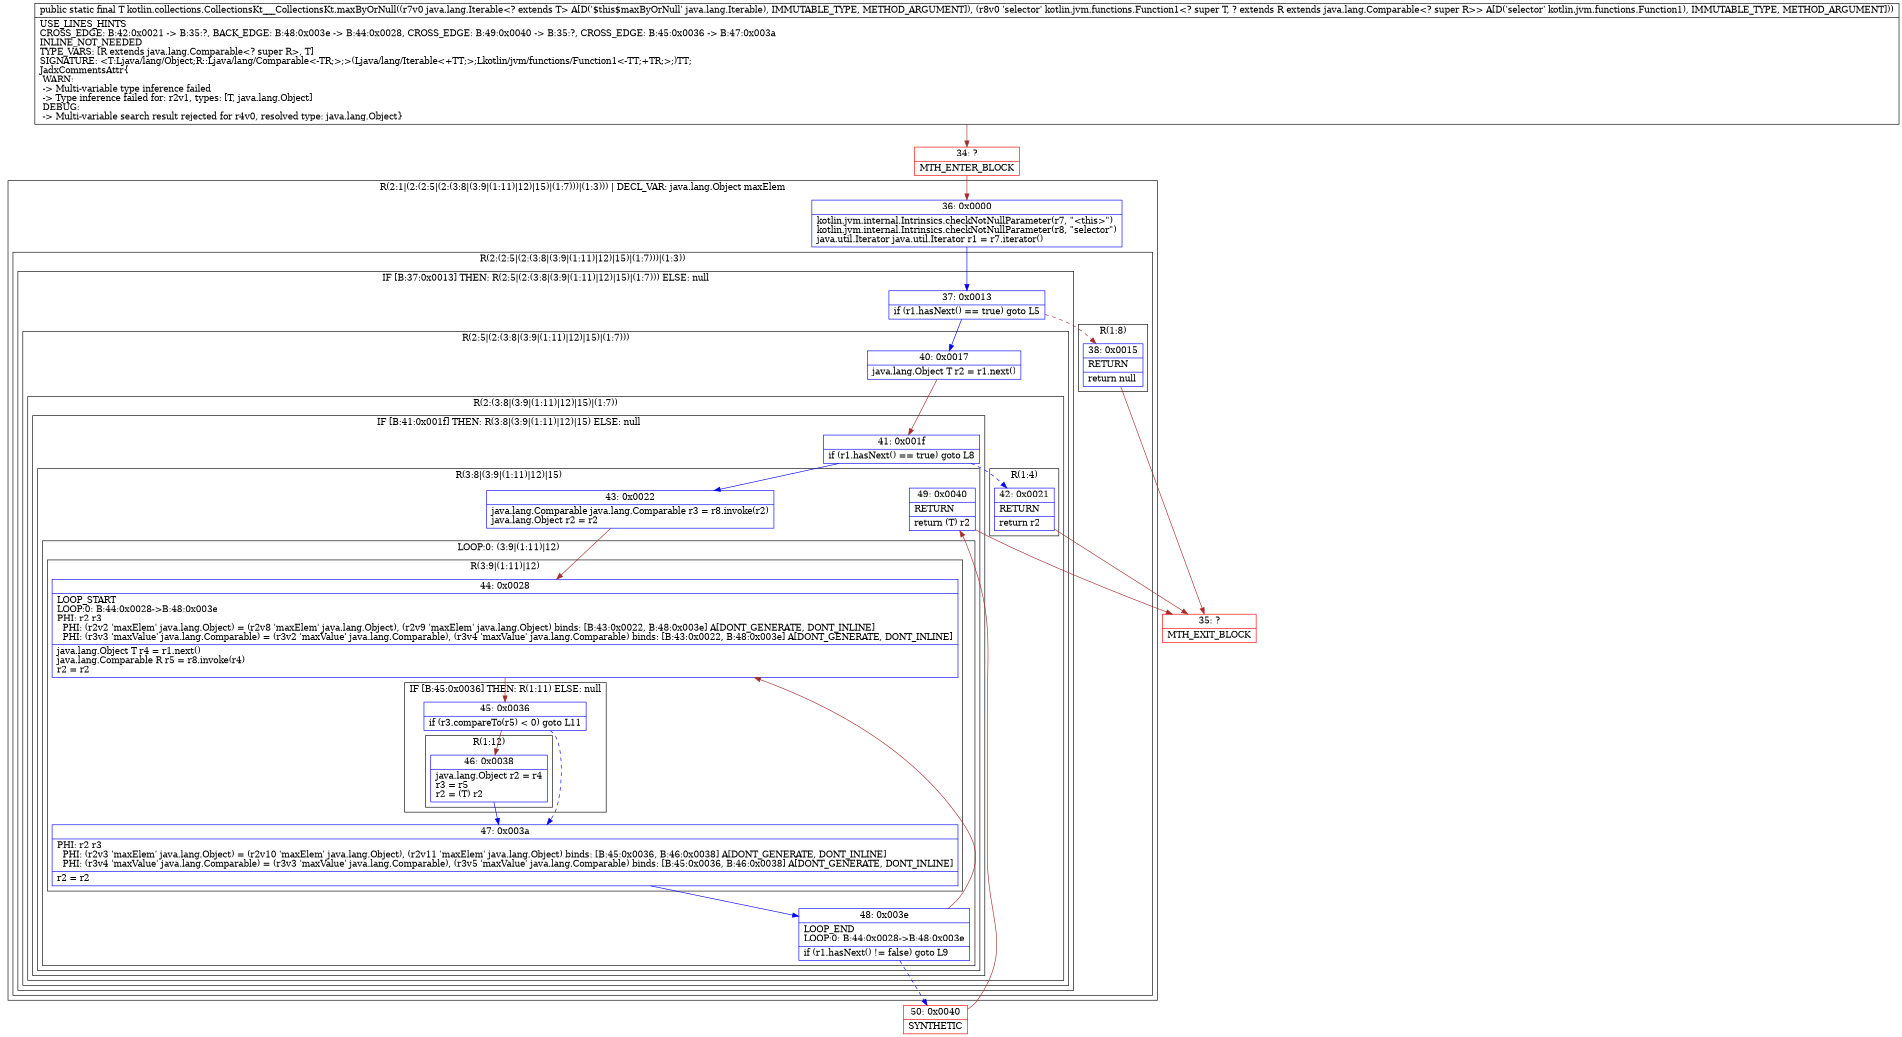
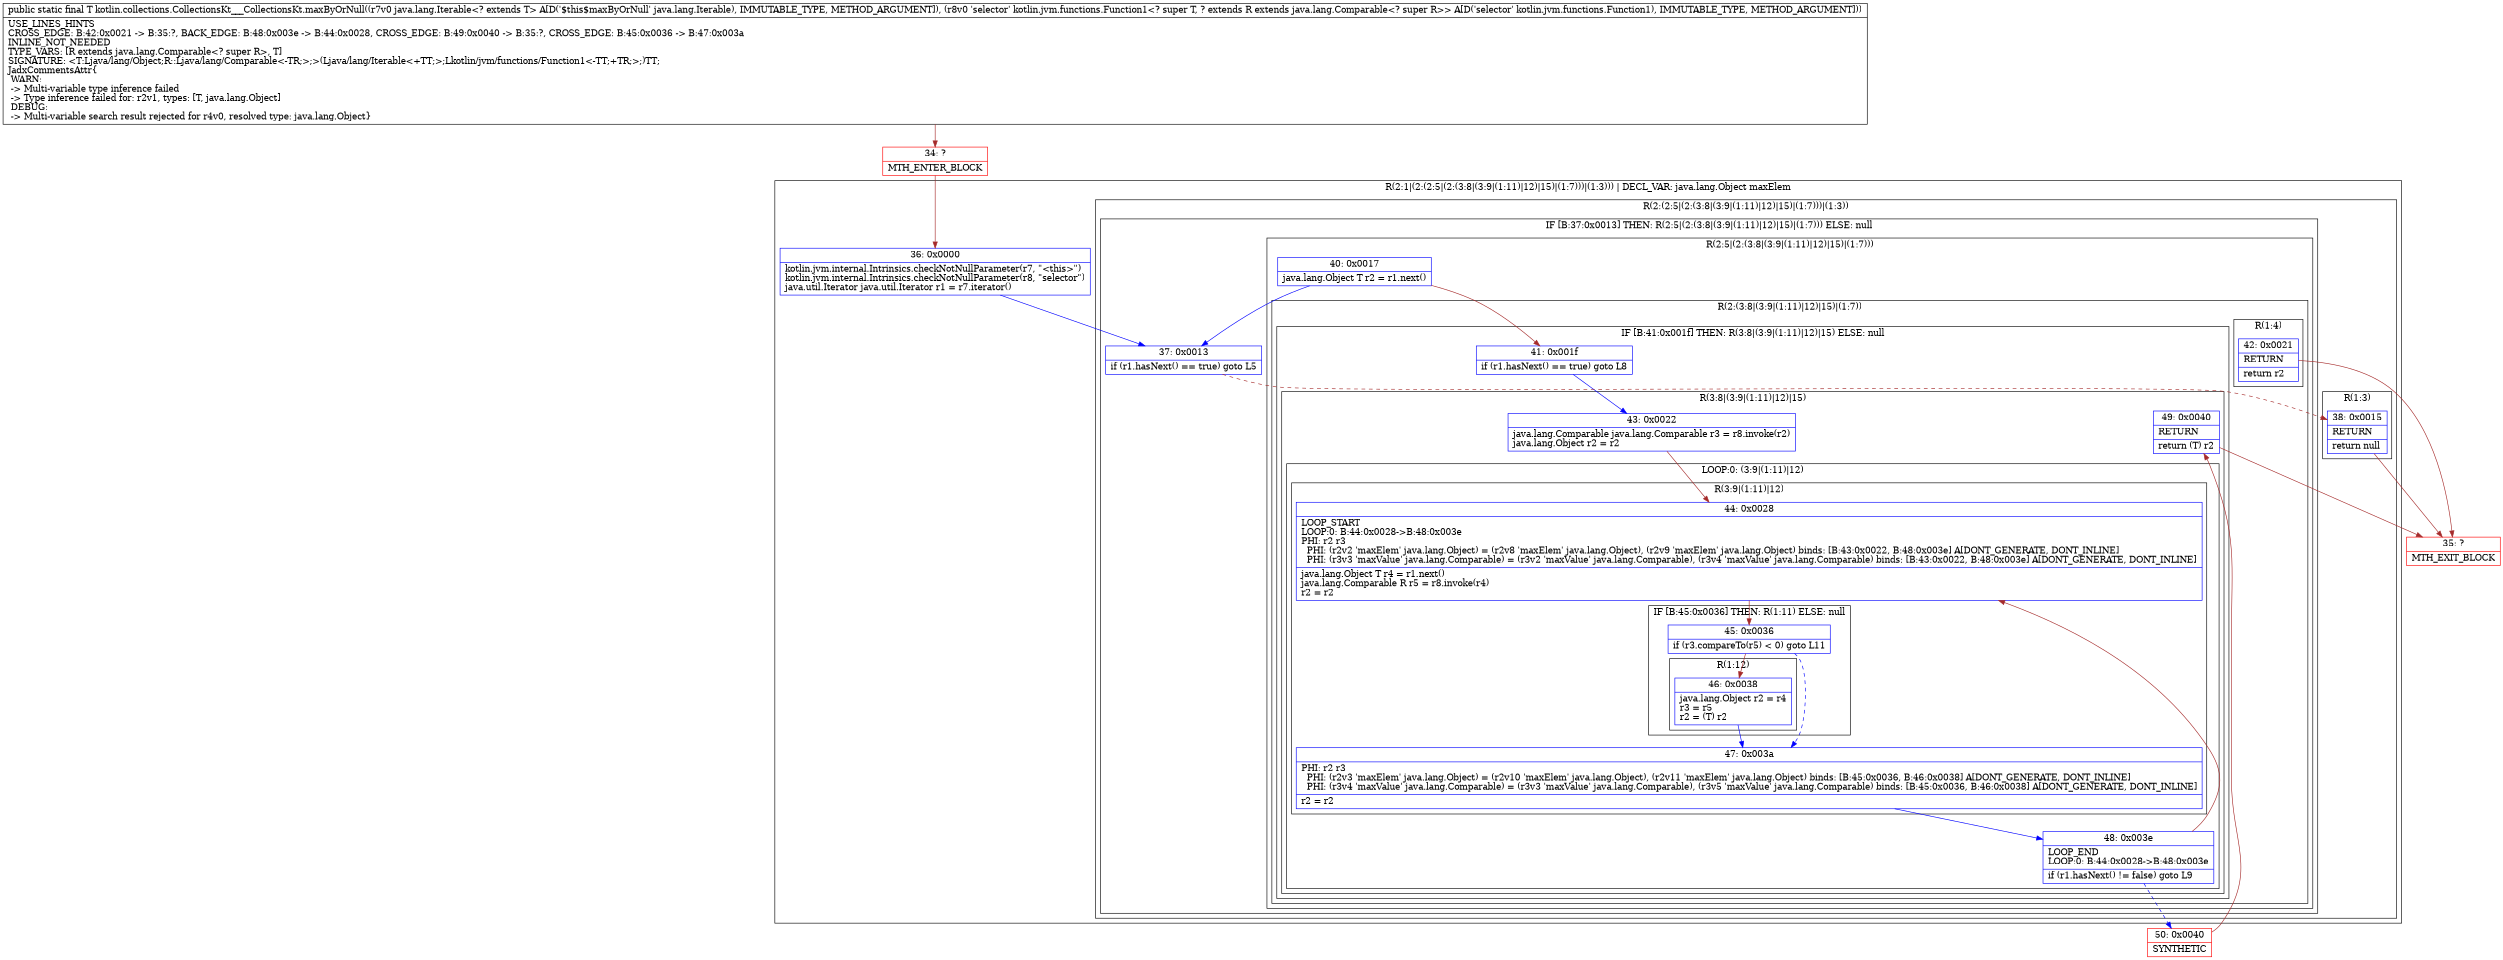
(1113, 331) -> (2357, 399)
(955, 335) -> (1256, 310)
(994, 476) -> none
